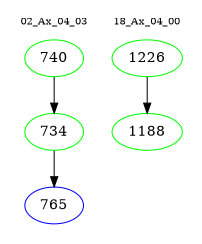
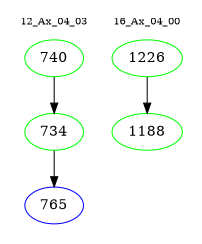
(54, 22) -> (54, 22)
(147, 22) -> (147, 22)
